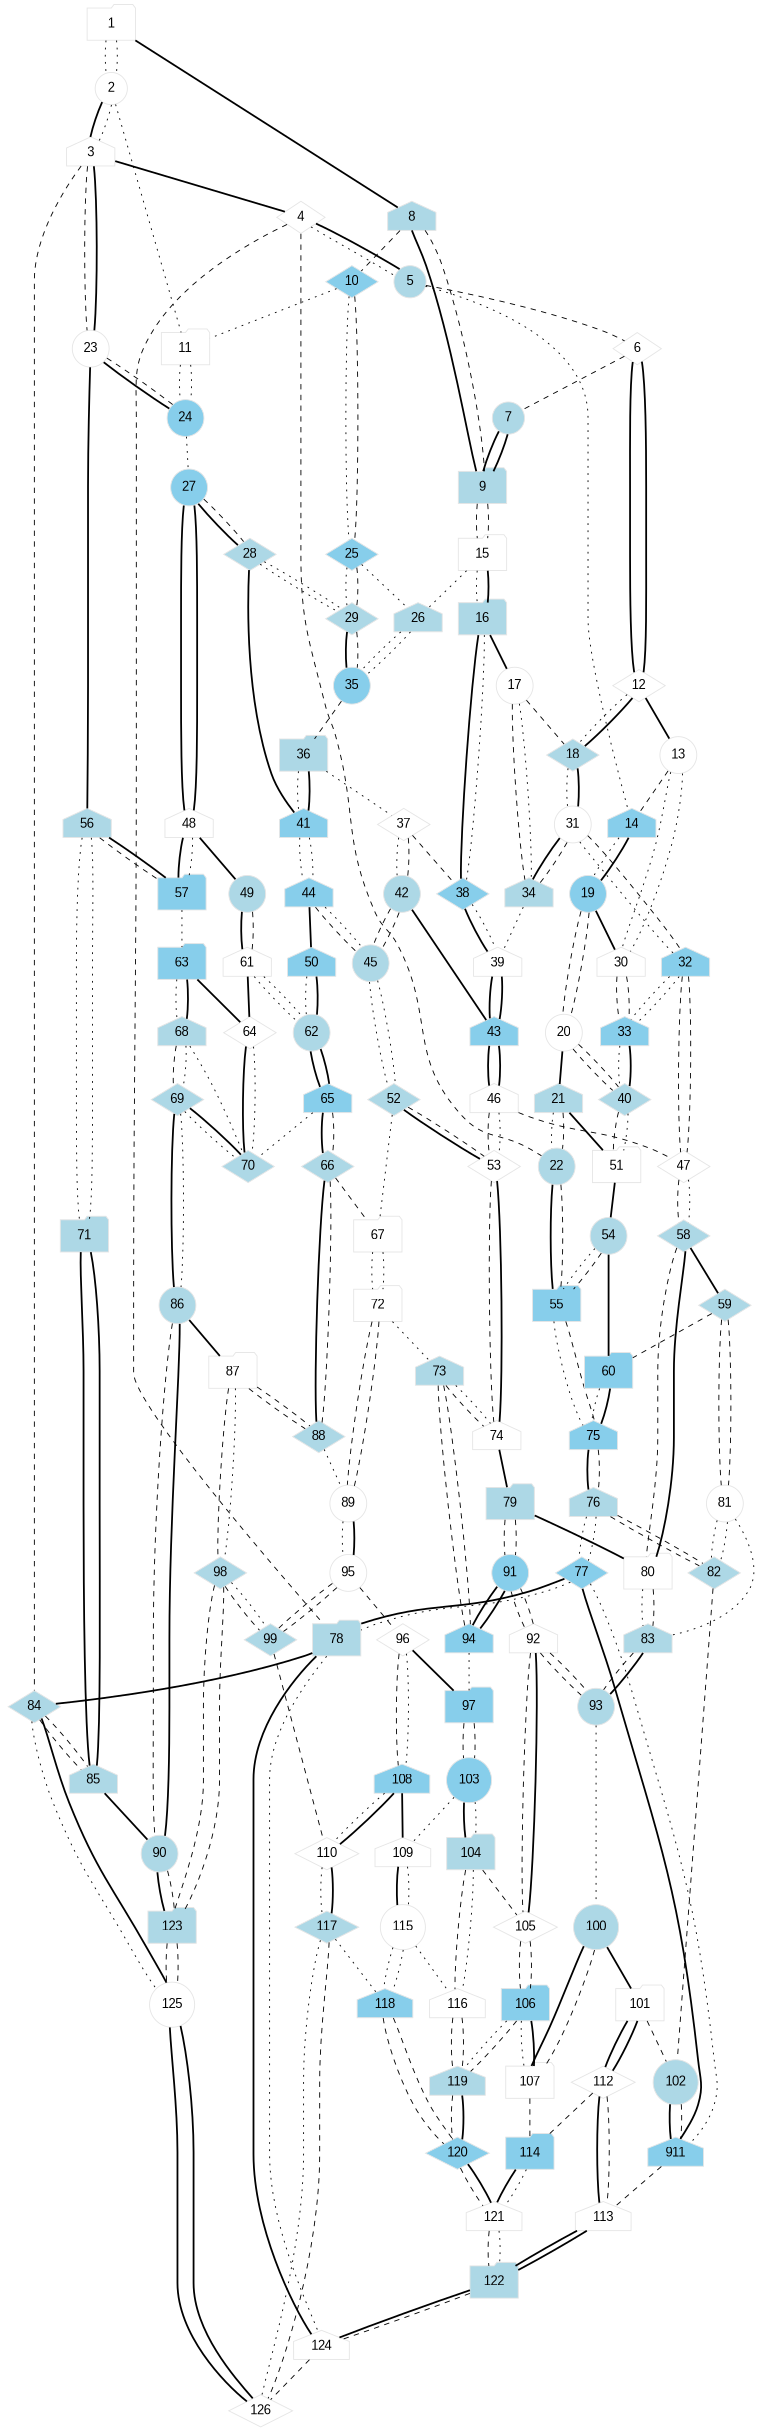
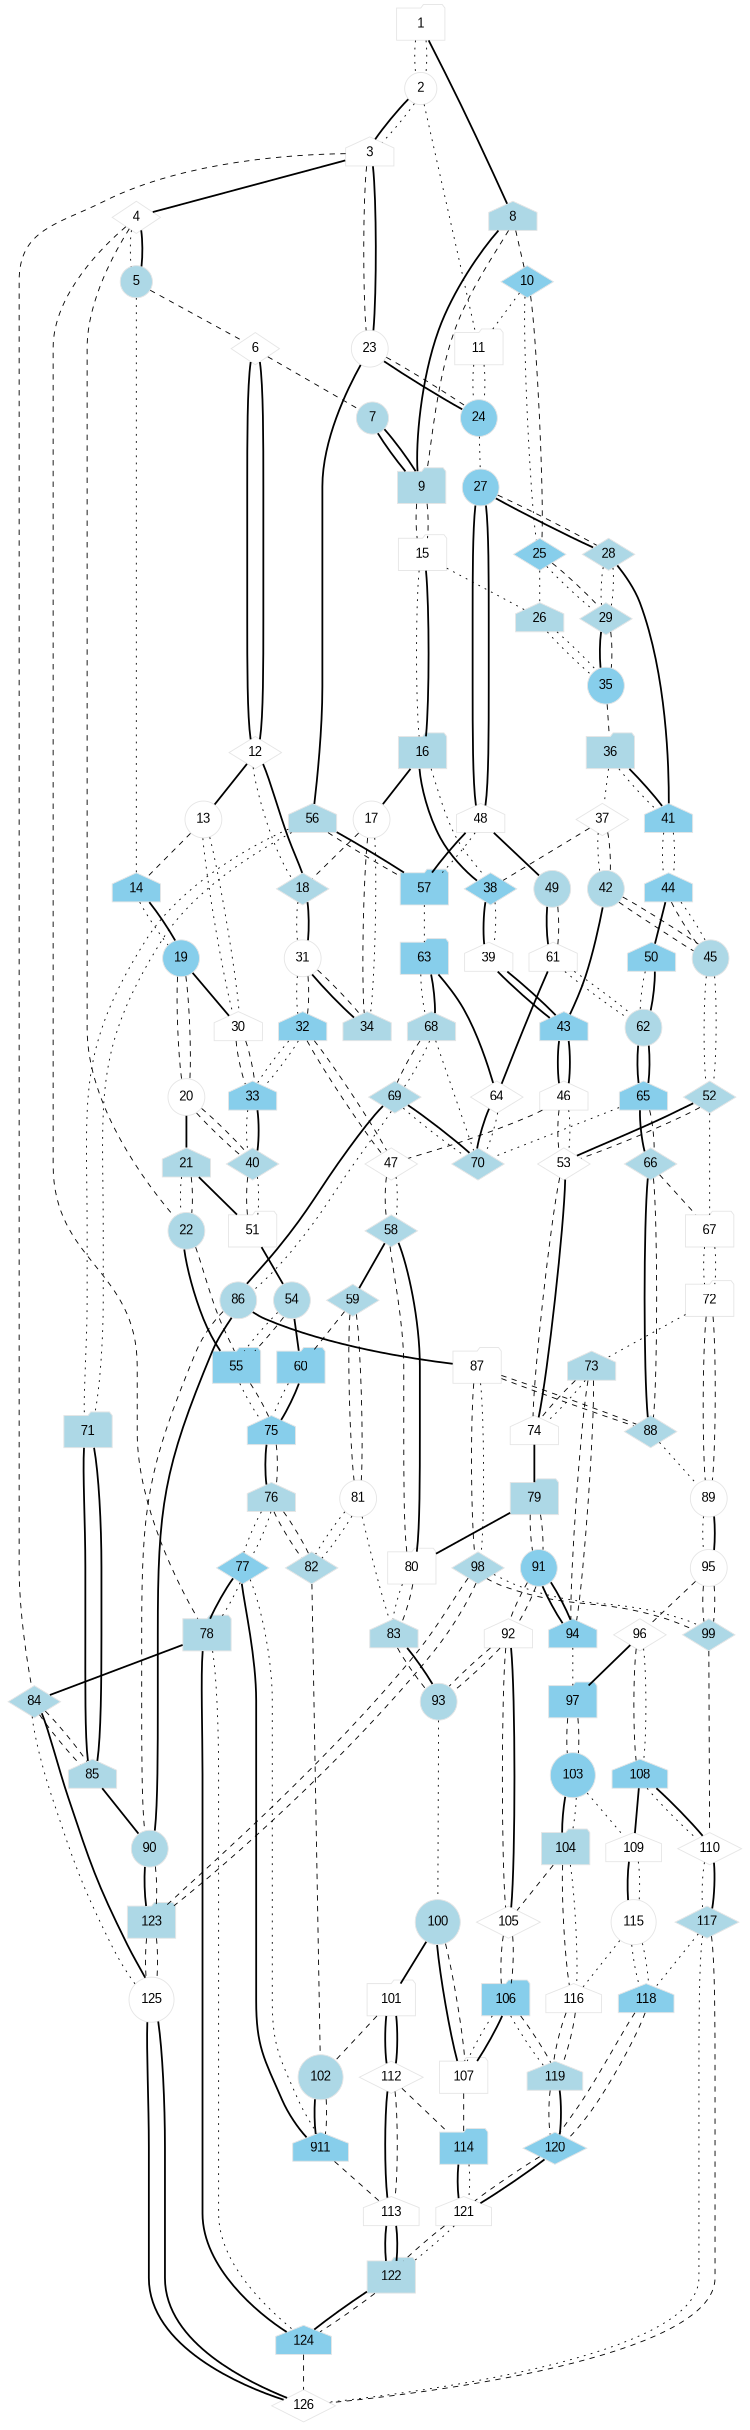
(513, 928) -> none
(321, 2346) -> (304, 2341)
